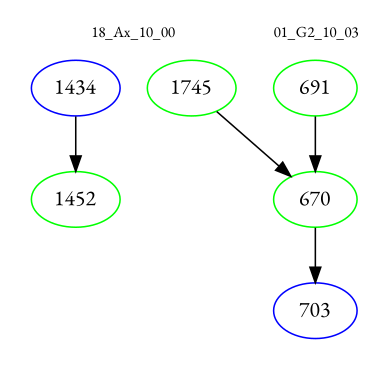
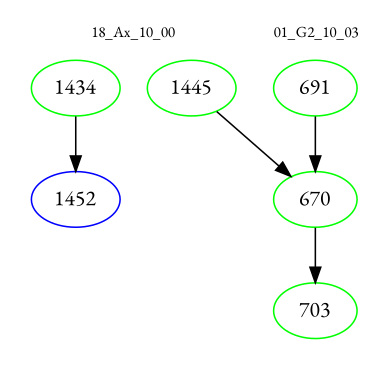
(76, 88) -> (76, 88)
(192, 88) -> (192, 88)
(76, 199) -> (76, 199)
(315, 311) -> (315, 311)
